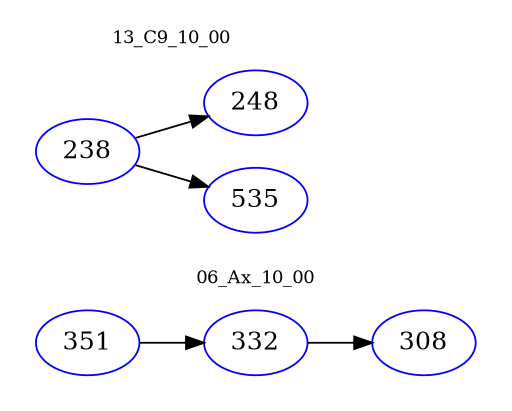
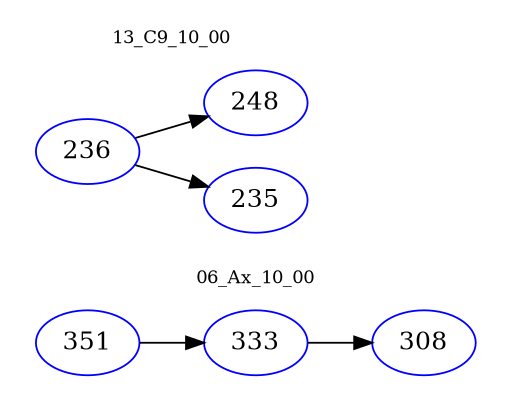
(88, 152) -> (88, 152)
(256, 200) -> (256, 200)
(256, 343) -> (256, 343)
